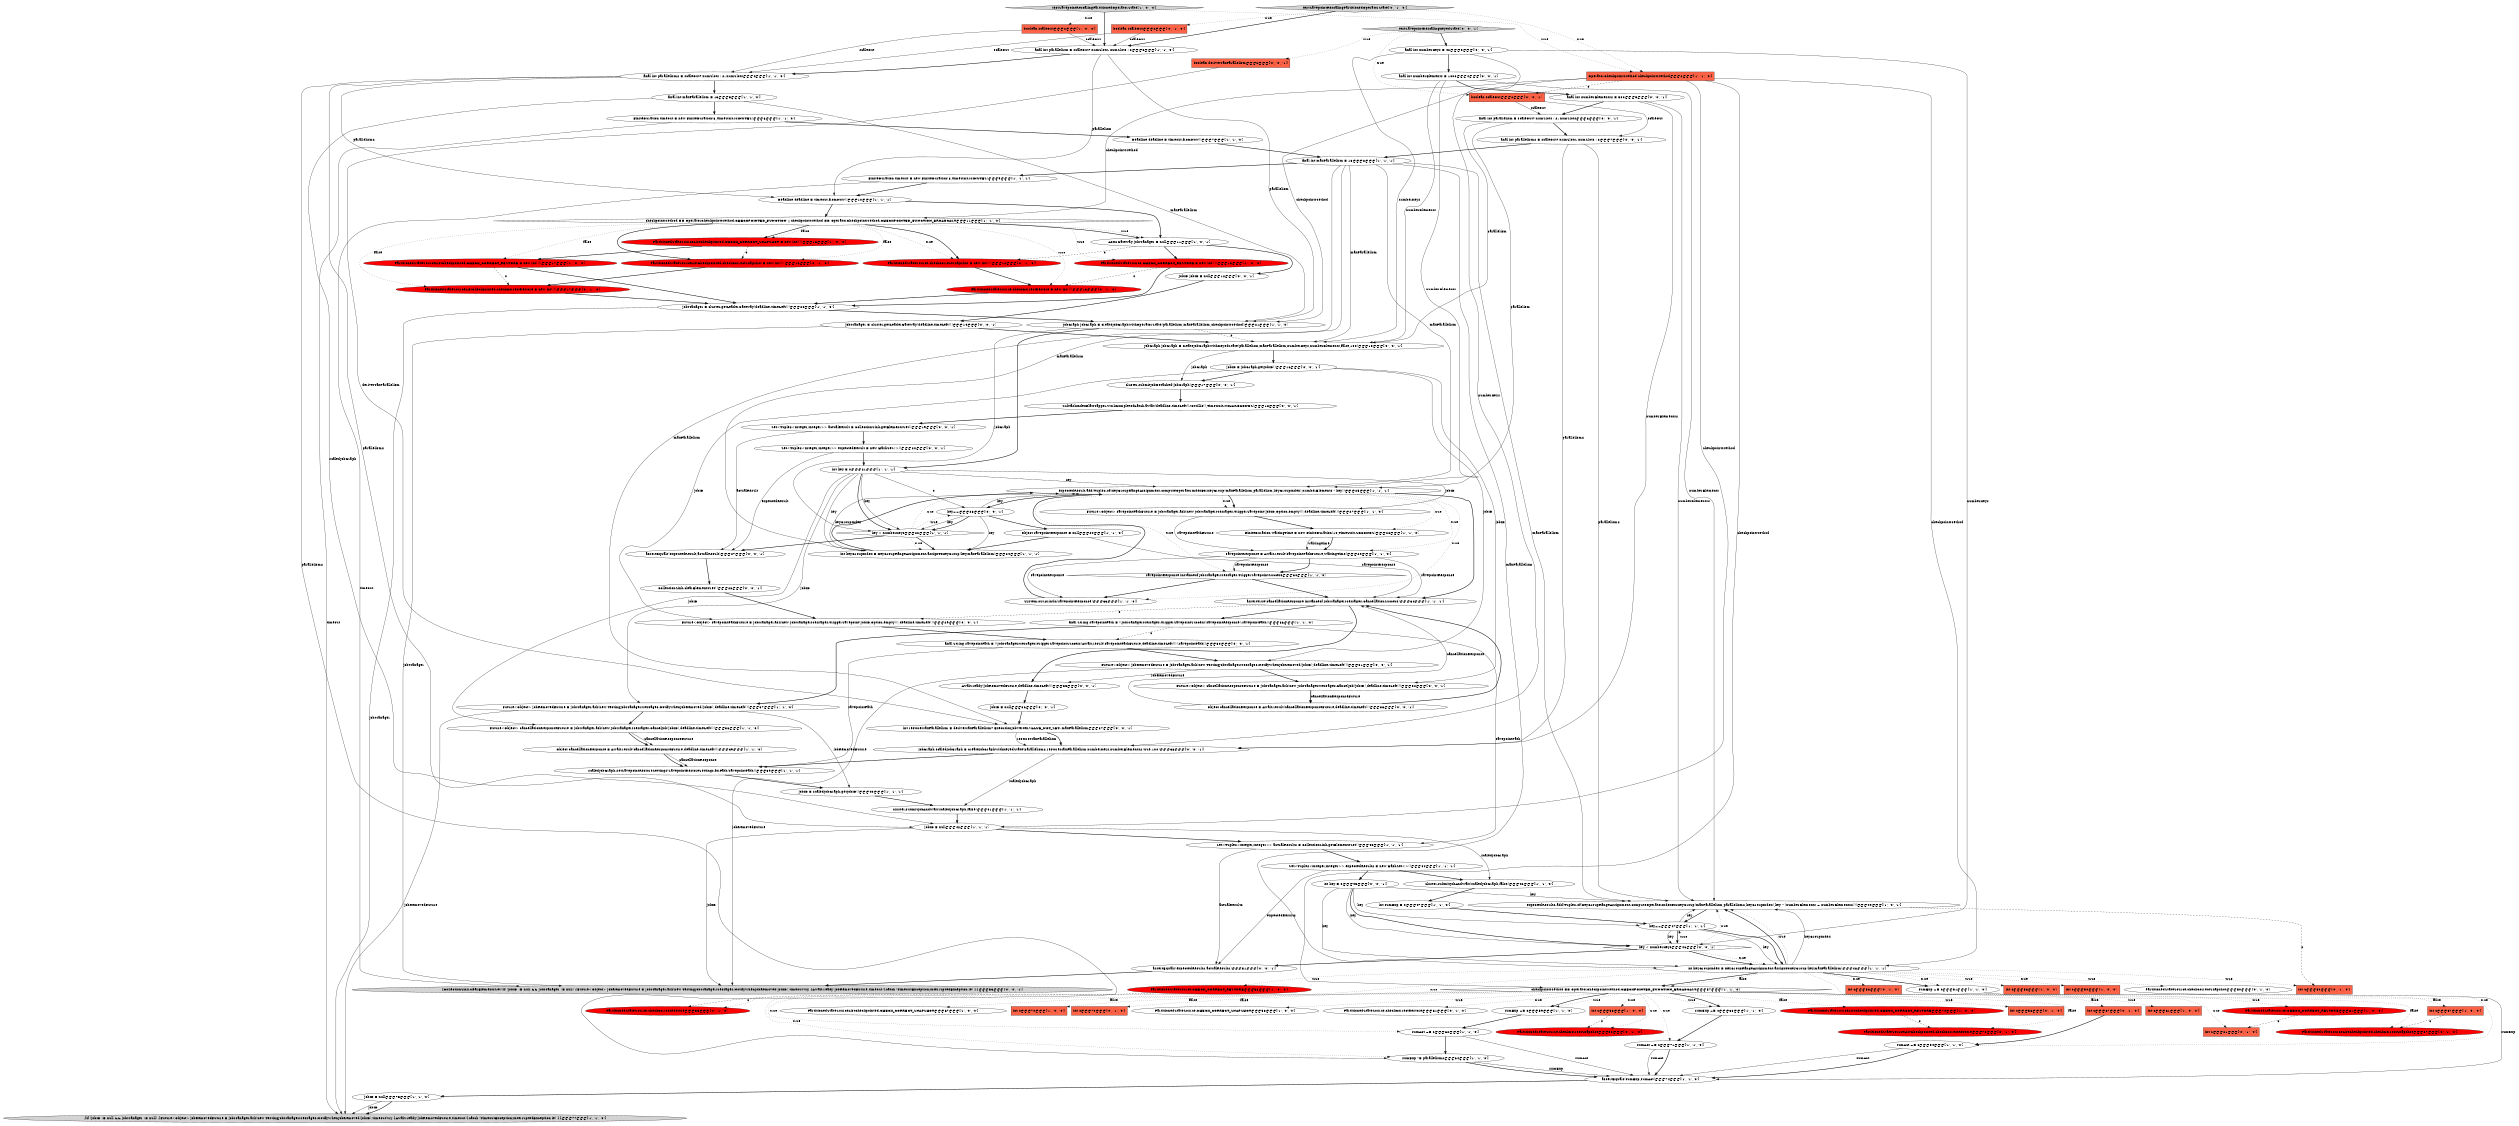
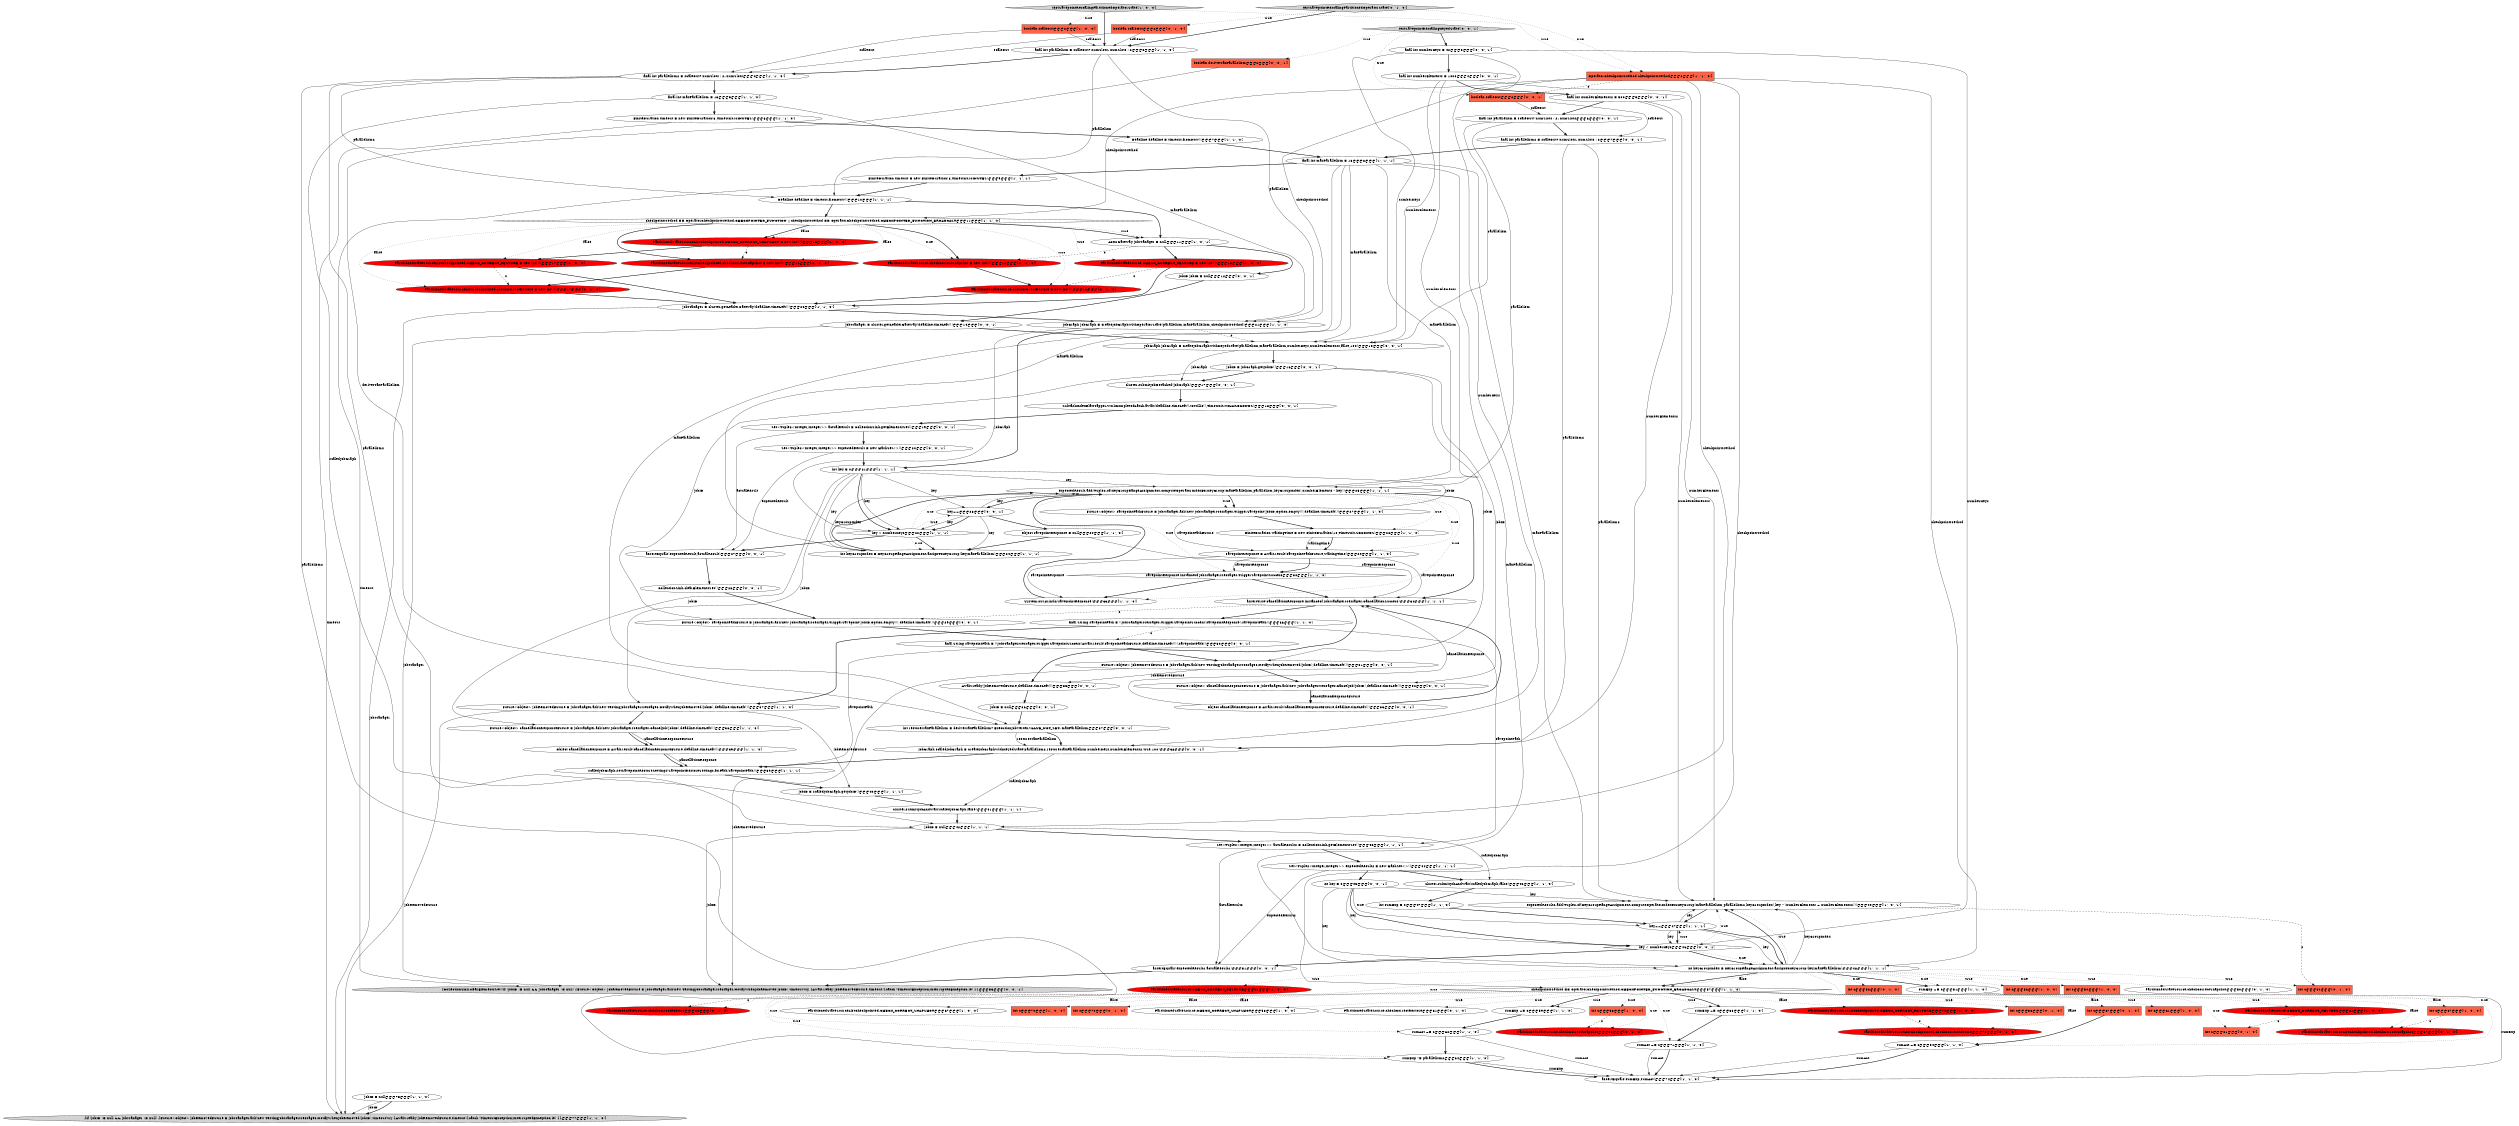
(934, 491) -> (934, 491)
(1361, 905) -> (1361, 905)
(1015, 1088) -> none
